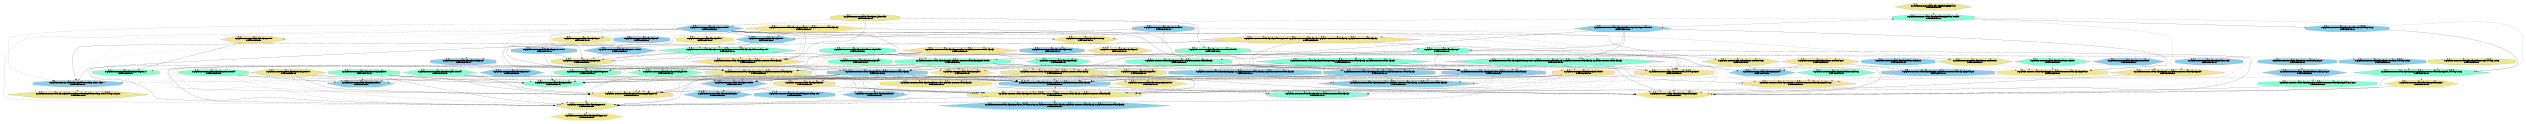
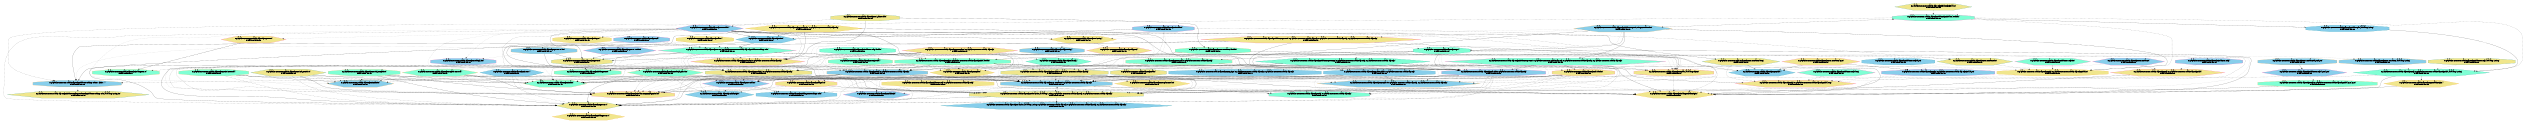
(553, 84) -> (555, 84)
